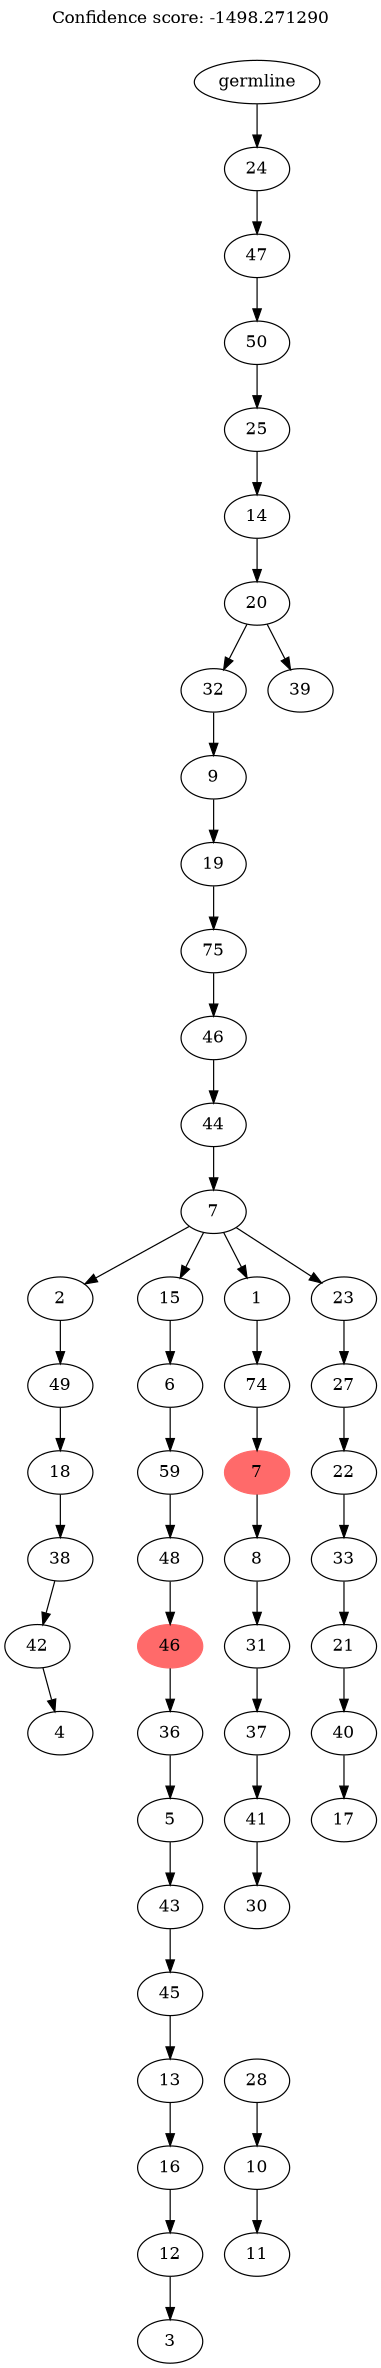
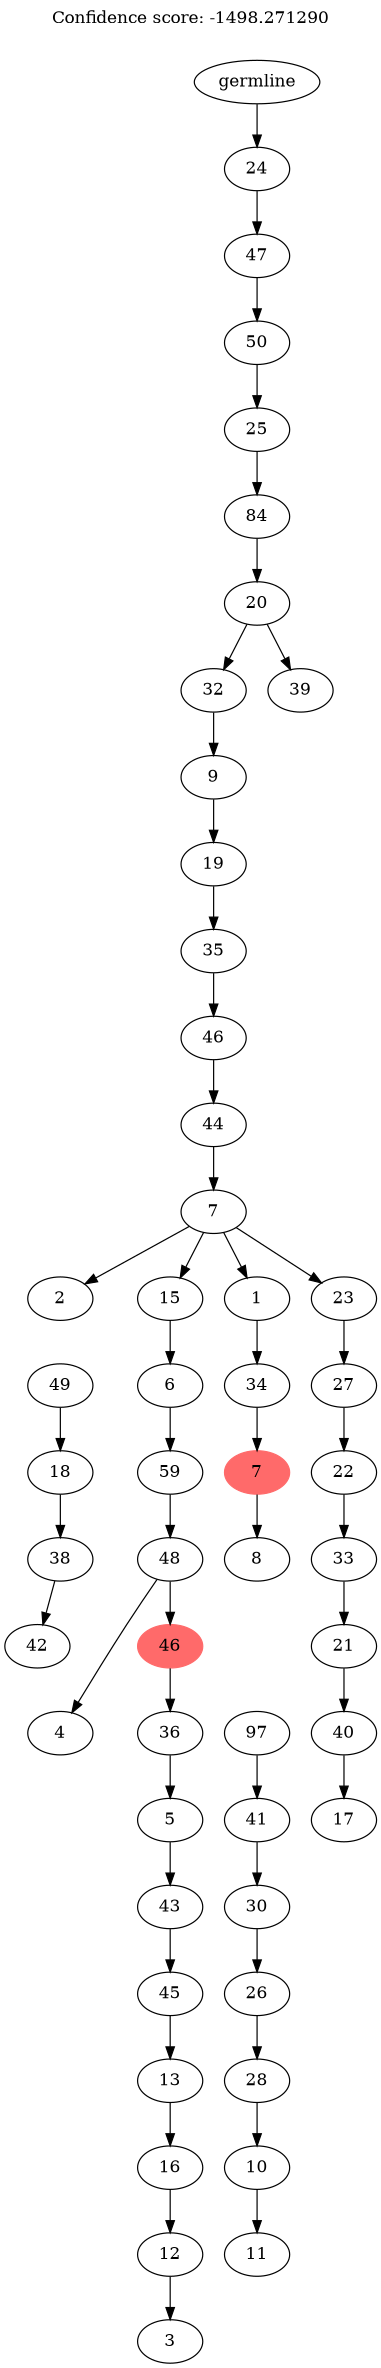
(257, 517) -> (257, 517)
(214, 951) -> (214, 951)
(60, 1336) -> none
(257, 1386) -> (257, 1386)
(257, 1646) -> none
(47, 1684) -> (117, 1640)
(257, 1733) -> (257, 1733)
none -> (257, 1994)
